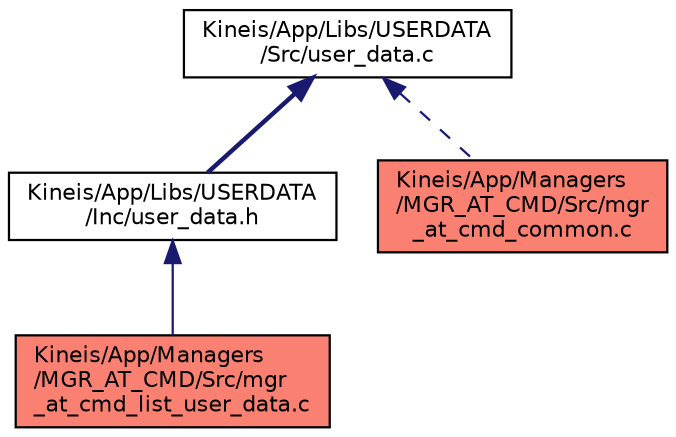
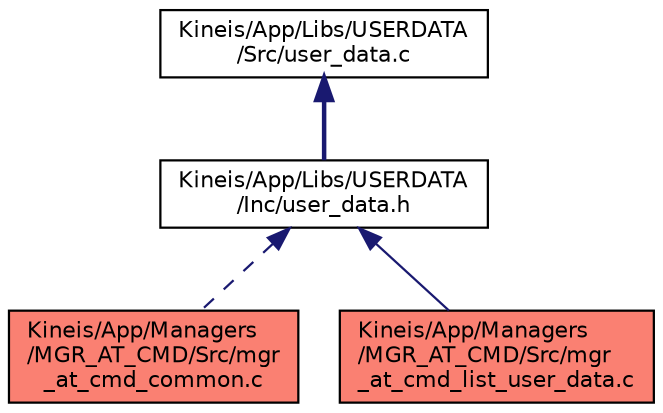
(437, 127) -> (237, 277)
